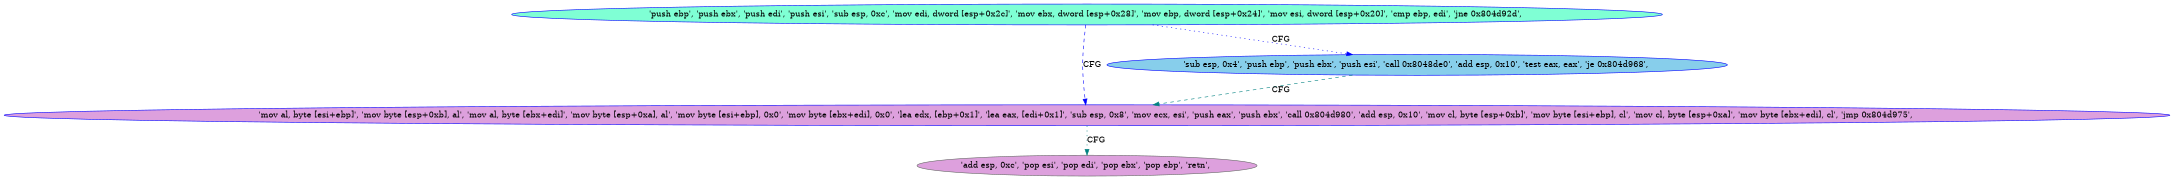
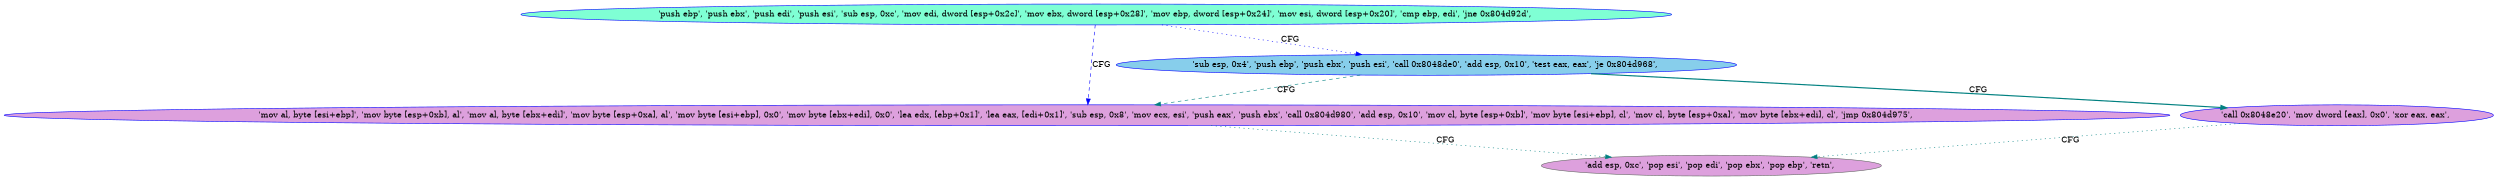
none -> (2337, 115)
